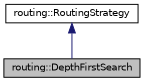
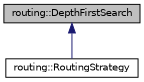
(72, 46) -> (72, 46)
